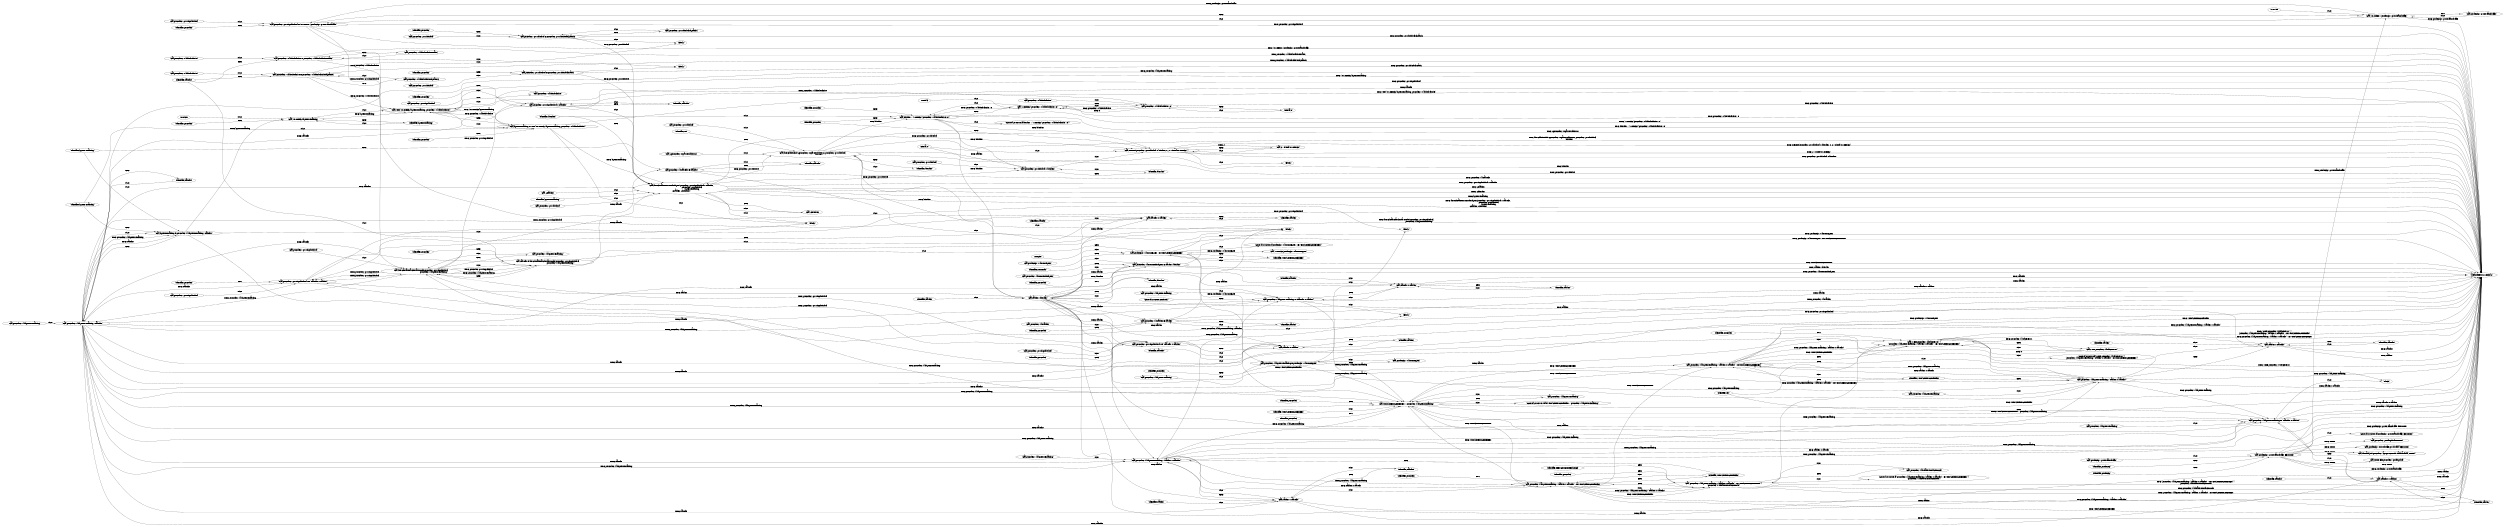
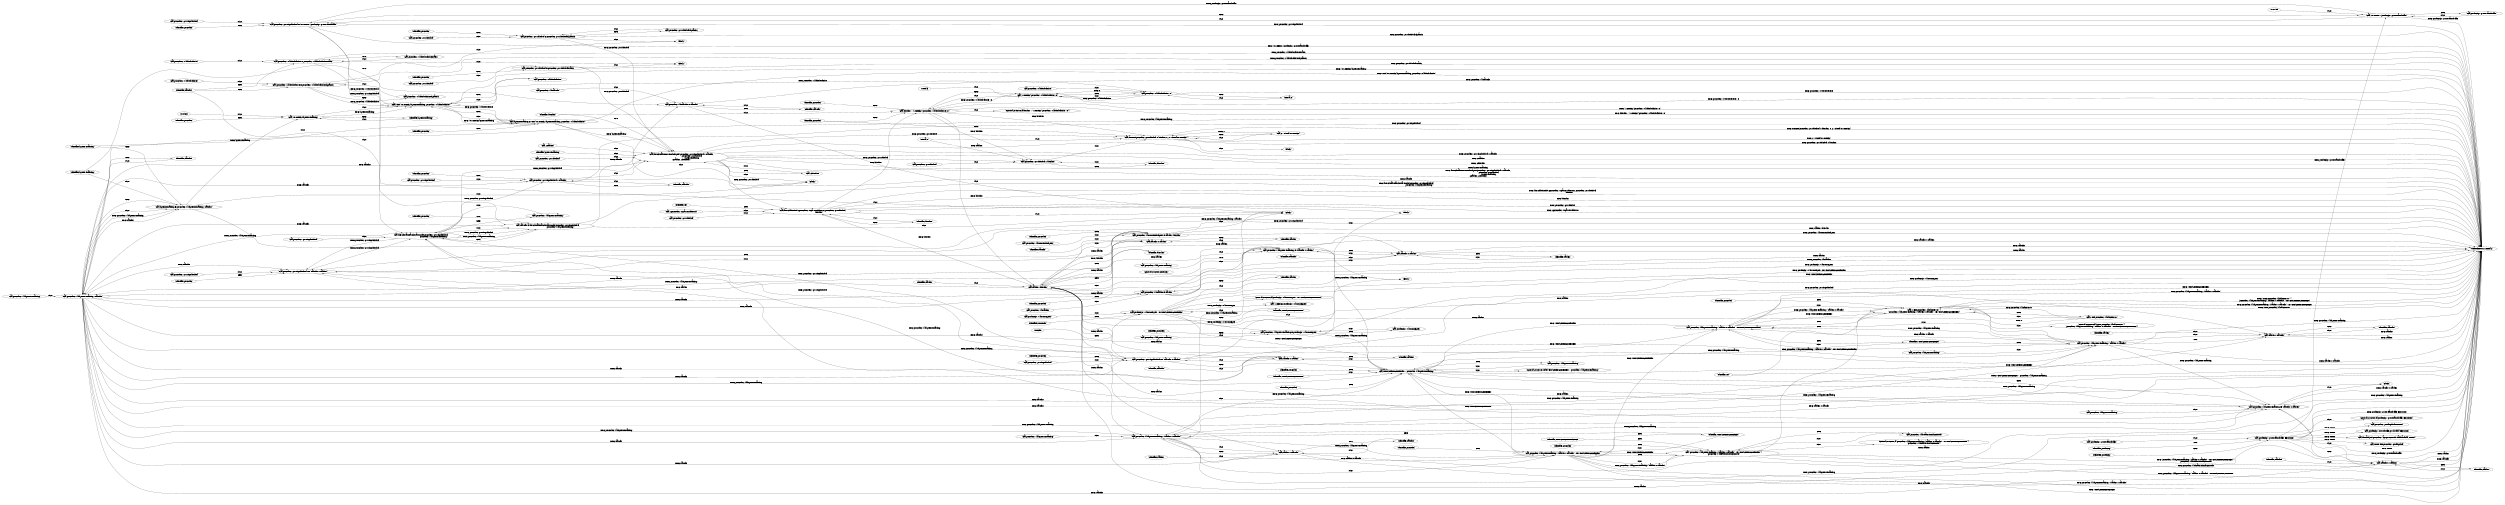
none -> (548, 91)
